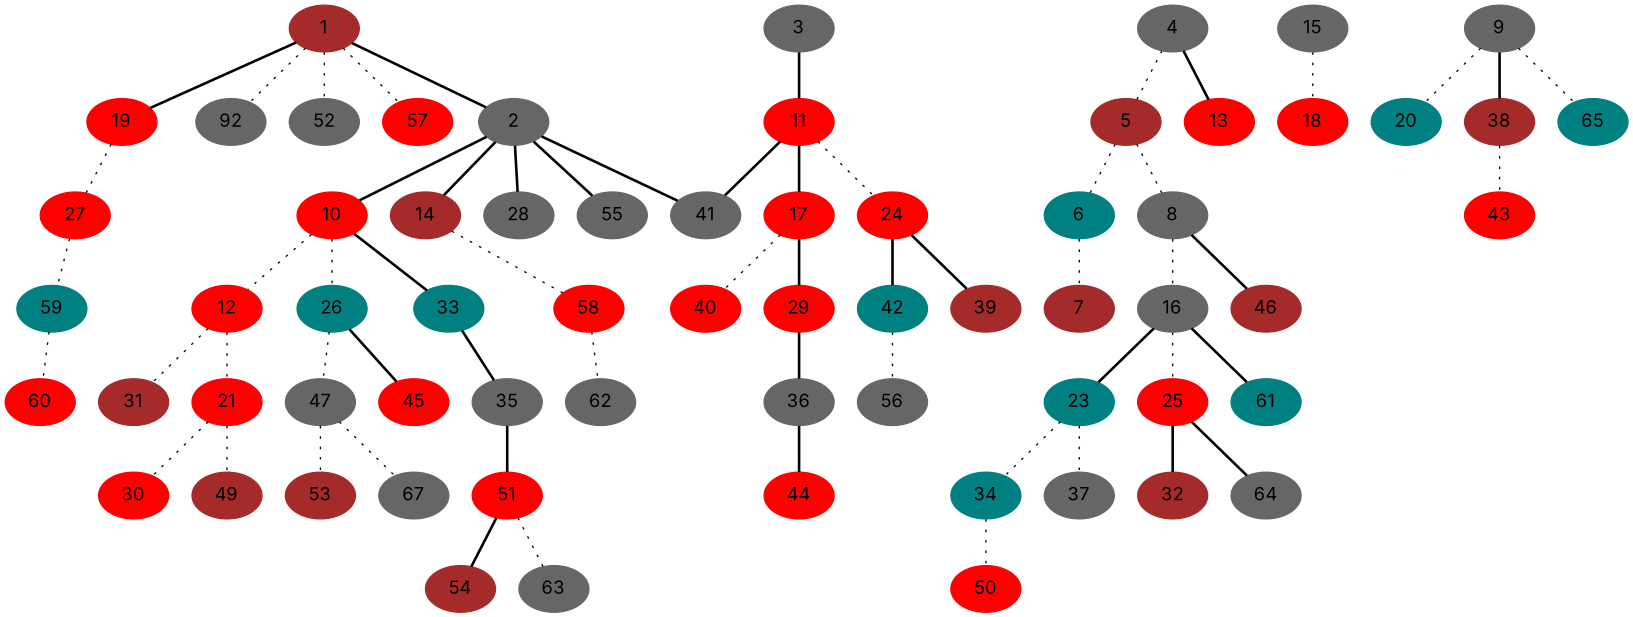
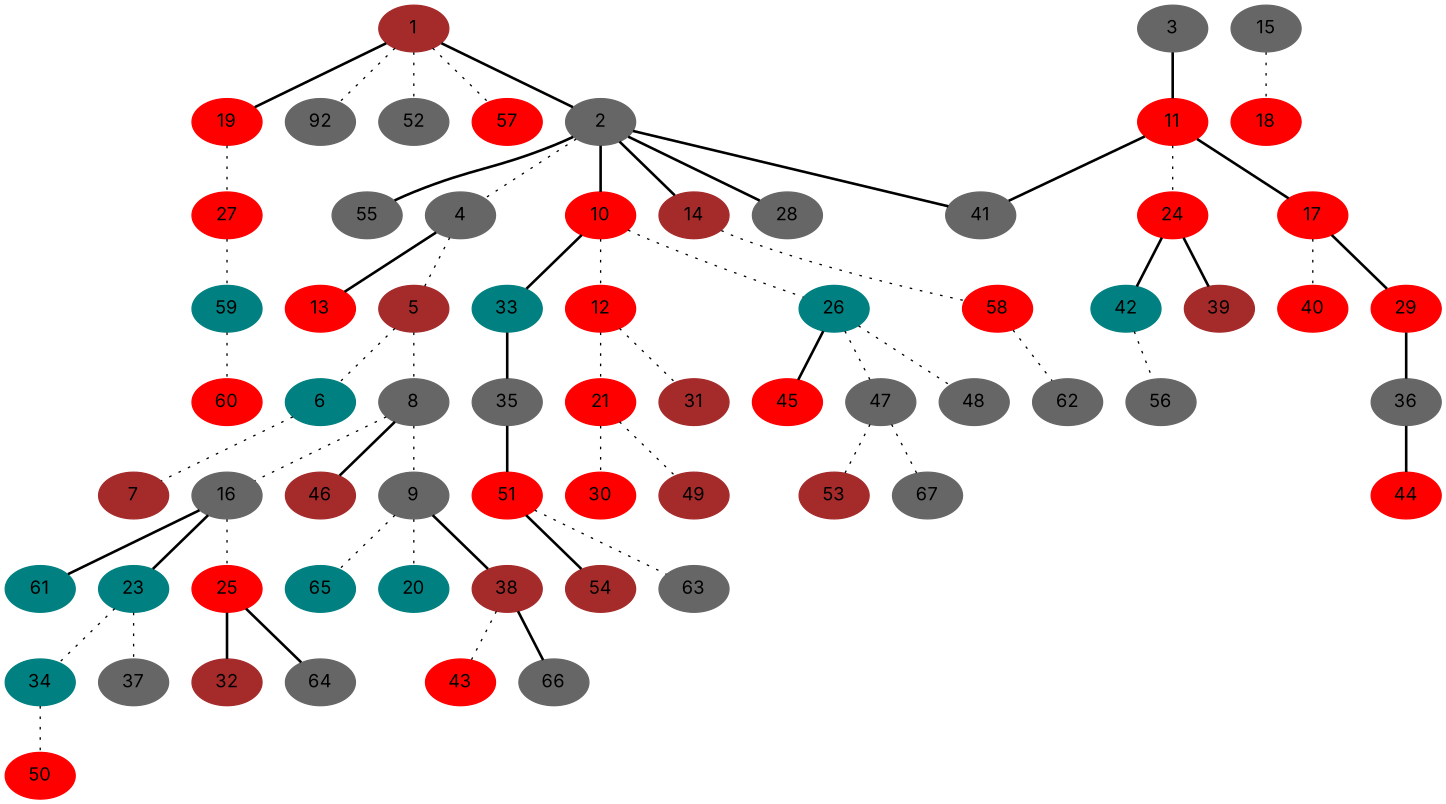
none -> (530, 169)
none -> (974, 402)
none -> (414, 449)
none -> (554, 682)
